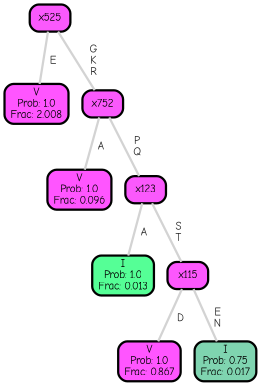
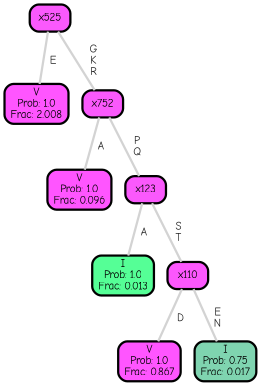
(188, 276) -> (188, 276)
